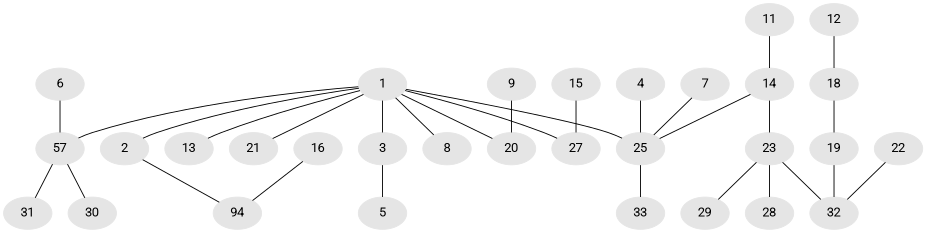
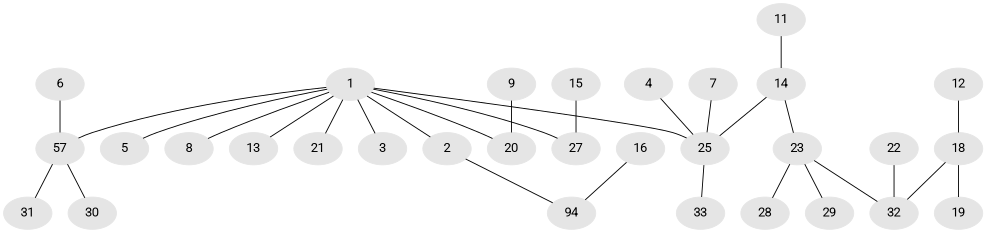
(383, 181) -> (234, 110)
(834, 181) -> (926, 181)
